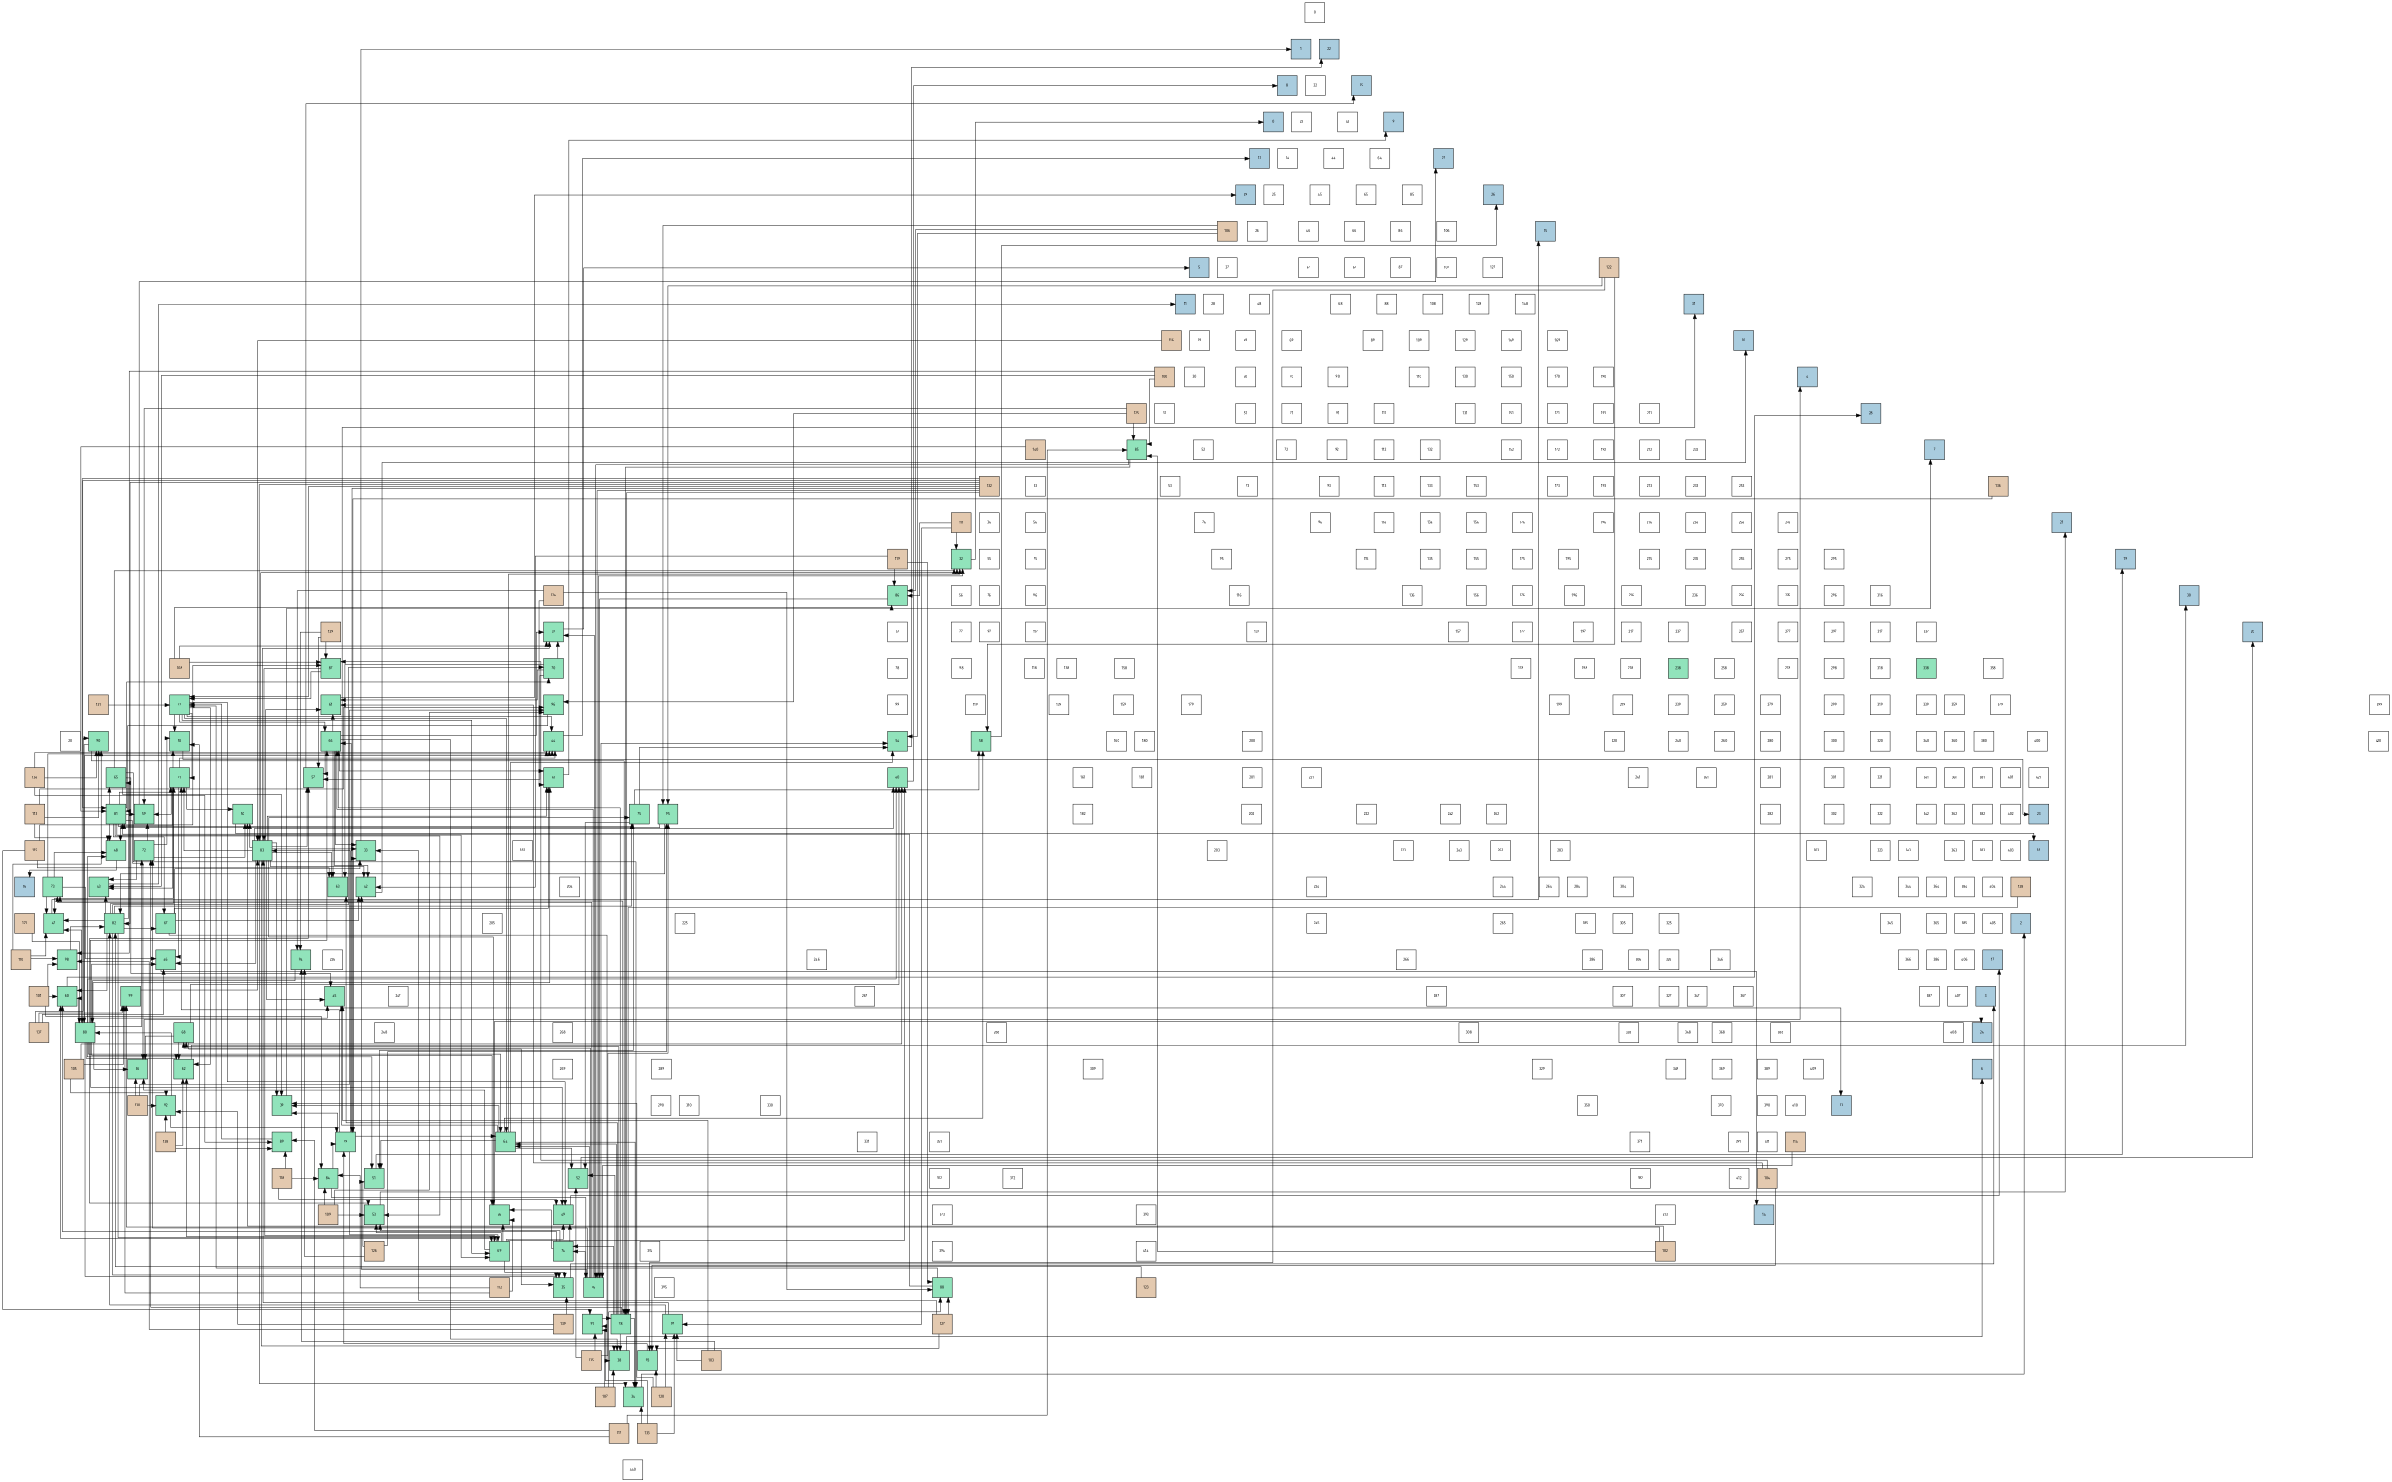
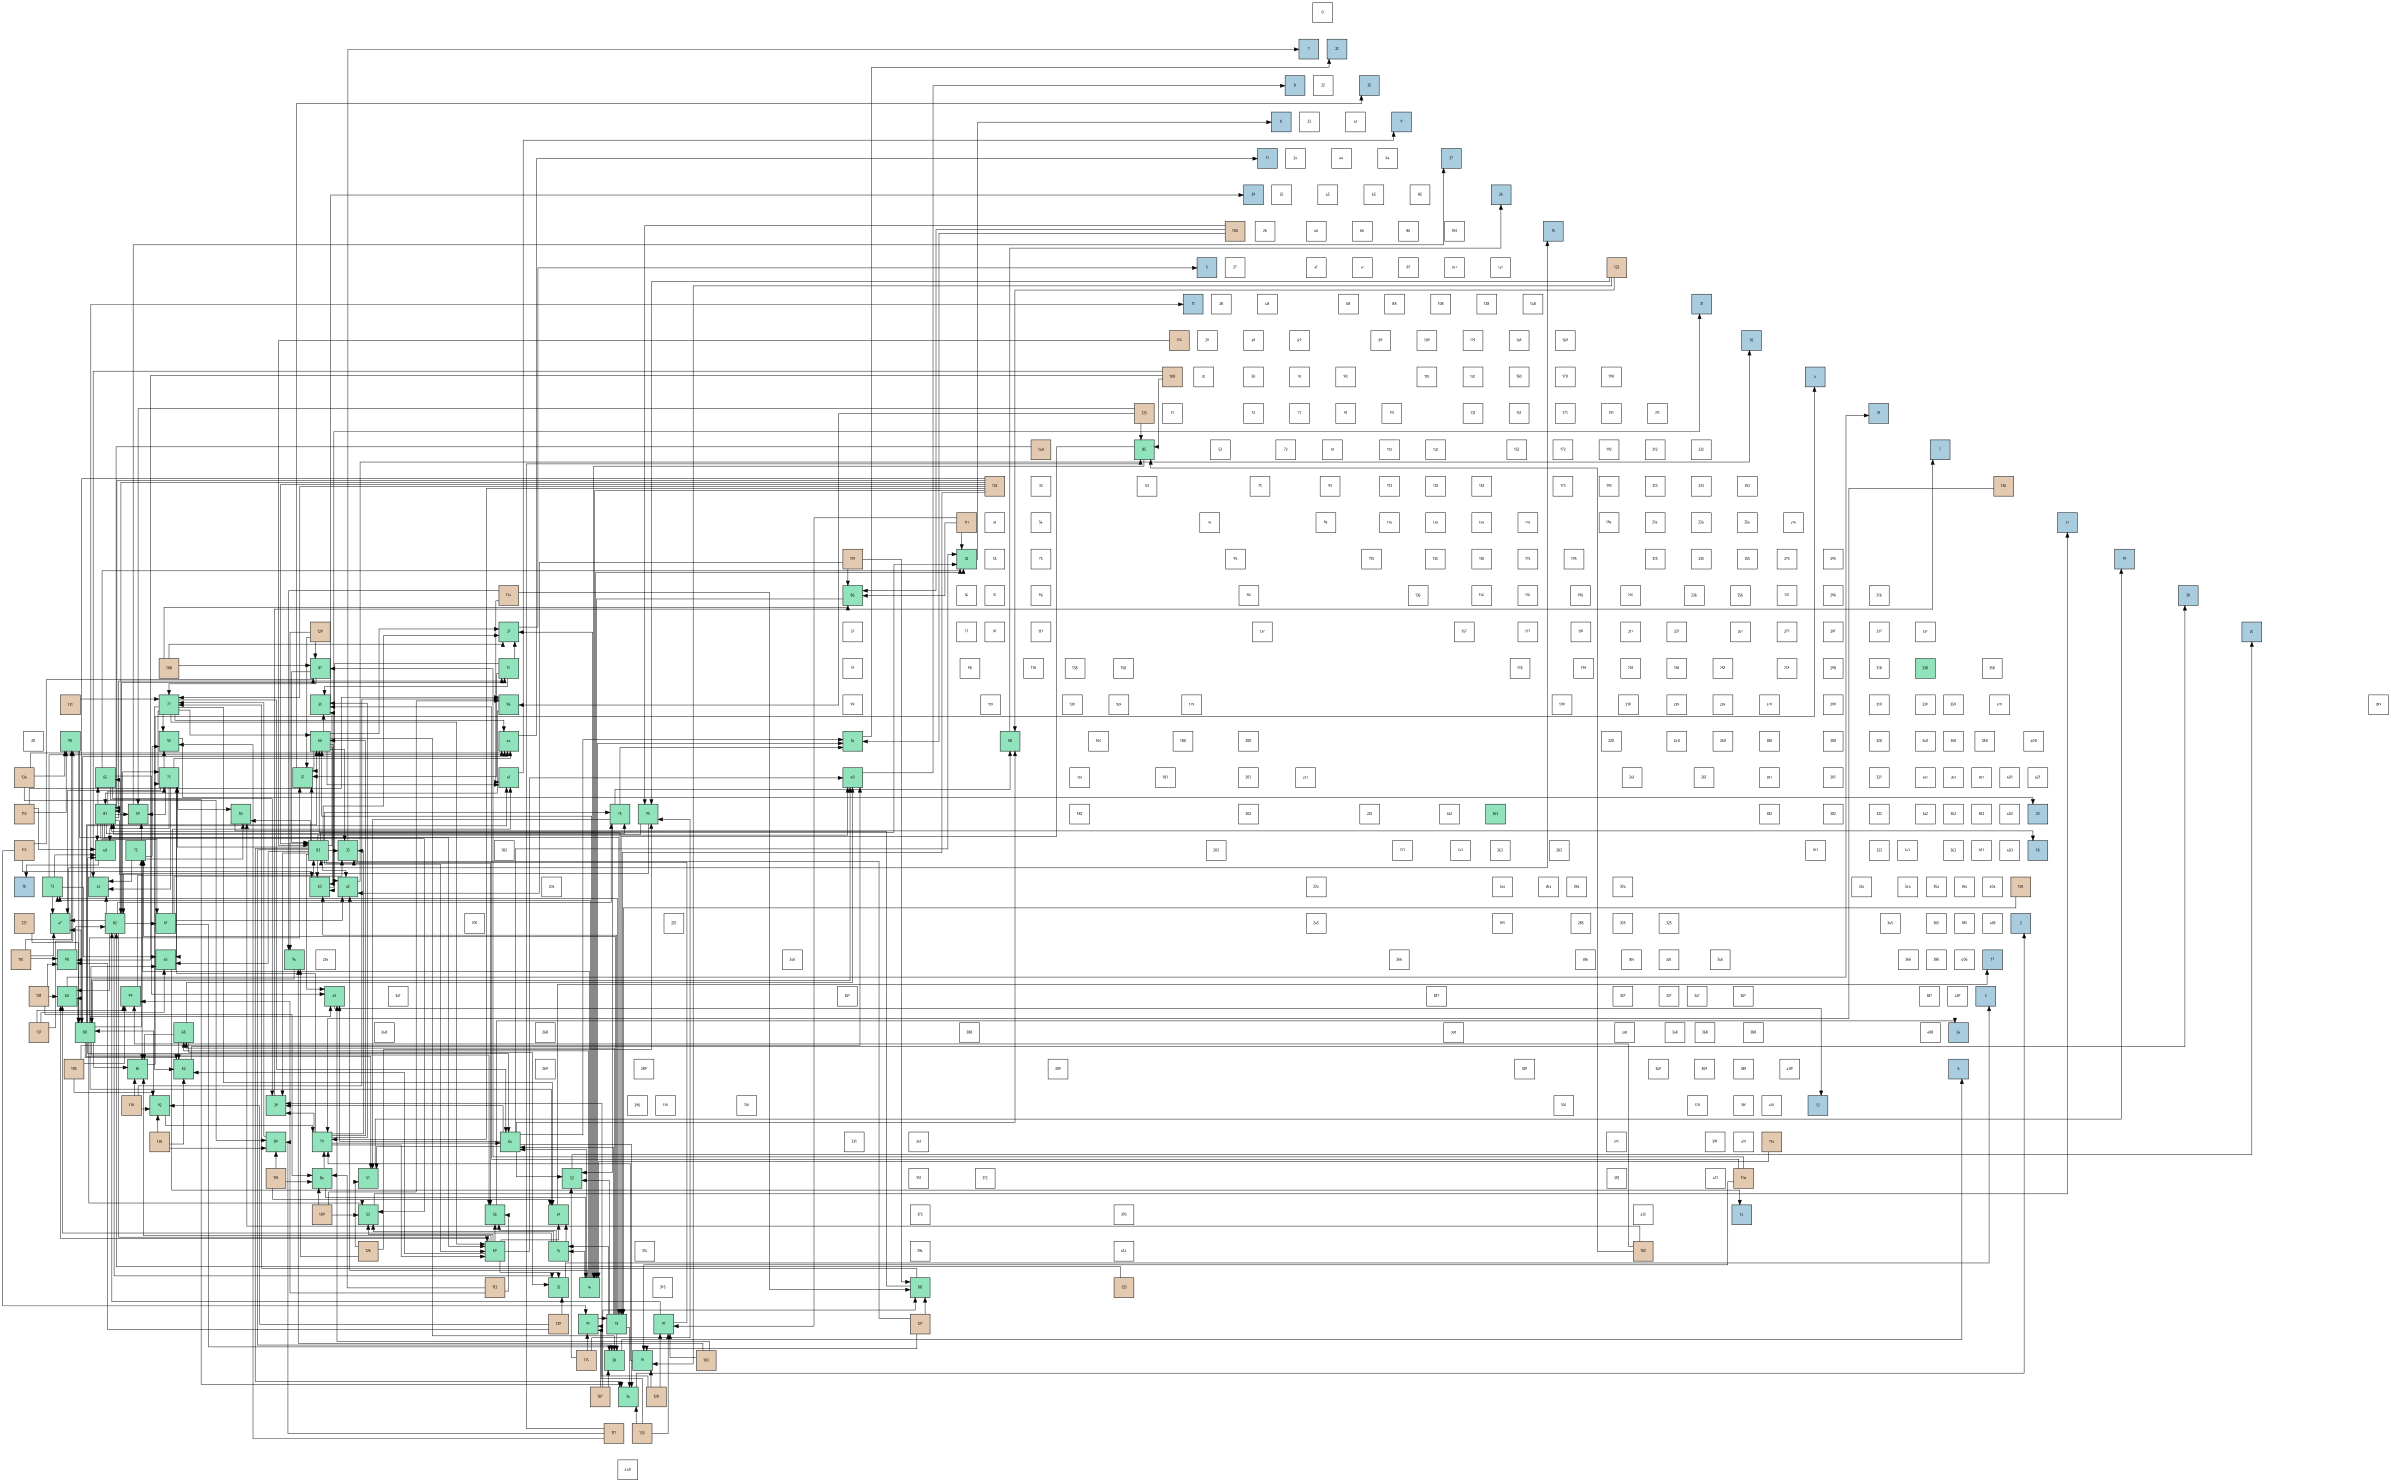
(1678, 668) -> (1677, 668)
(2379, 741) -> none
(1497, 814) -> (1496, 814)
(407, 816) -> none
(350, 955) -> (367, 922)
(98, 1276) -> none
